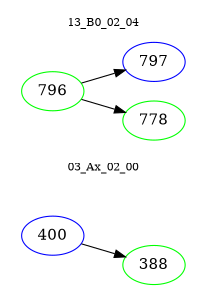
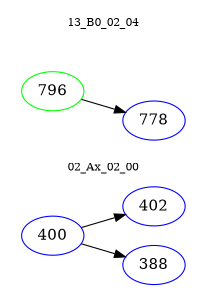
(154, 62) -> none
(154, 121) -> (154, 121)
(103, 168) -> (103, 168)
none -> (154, 206)
(154, 265) -> (154, 265)
